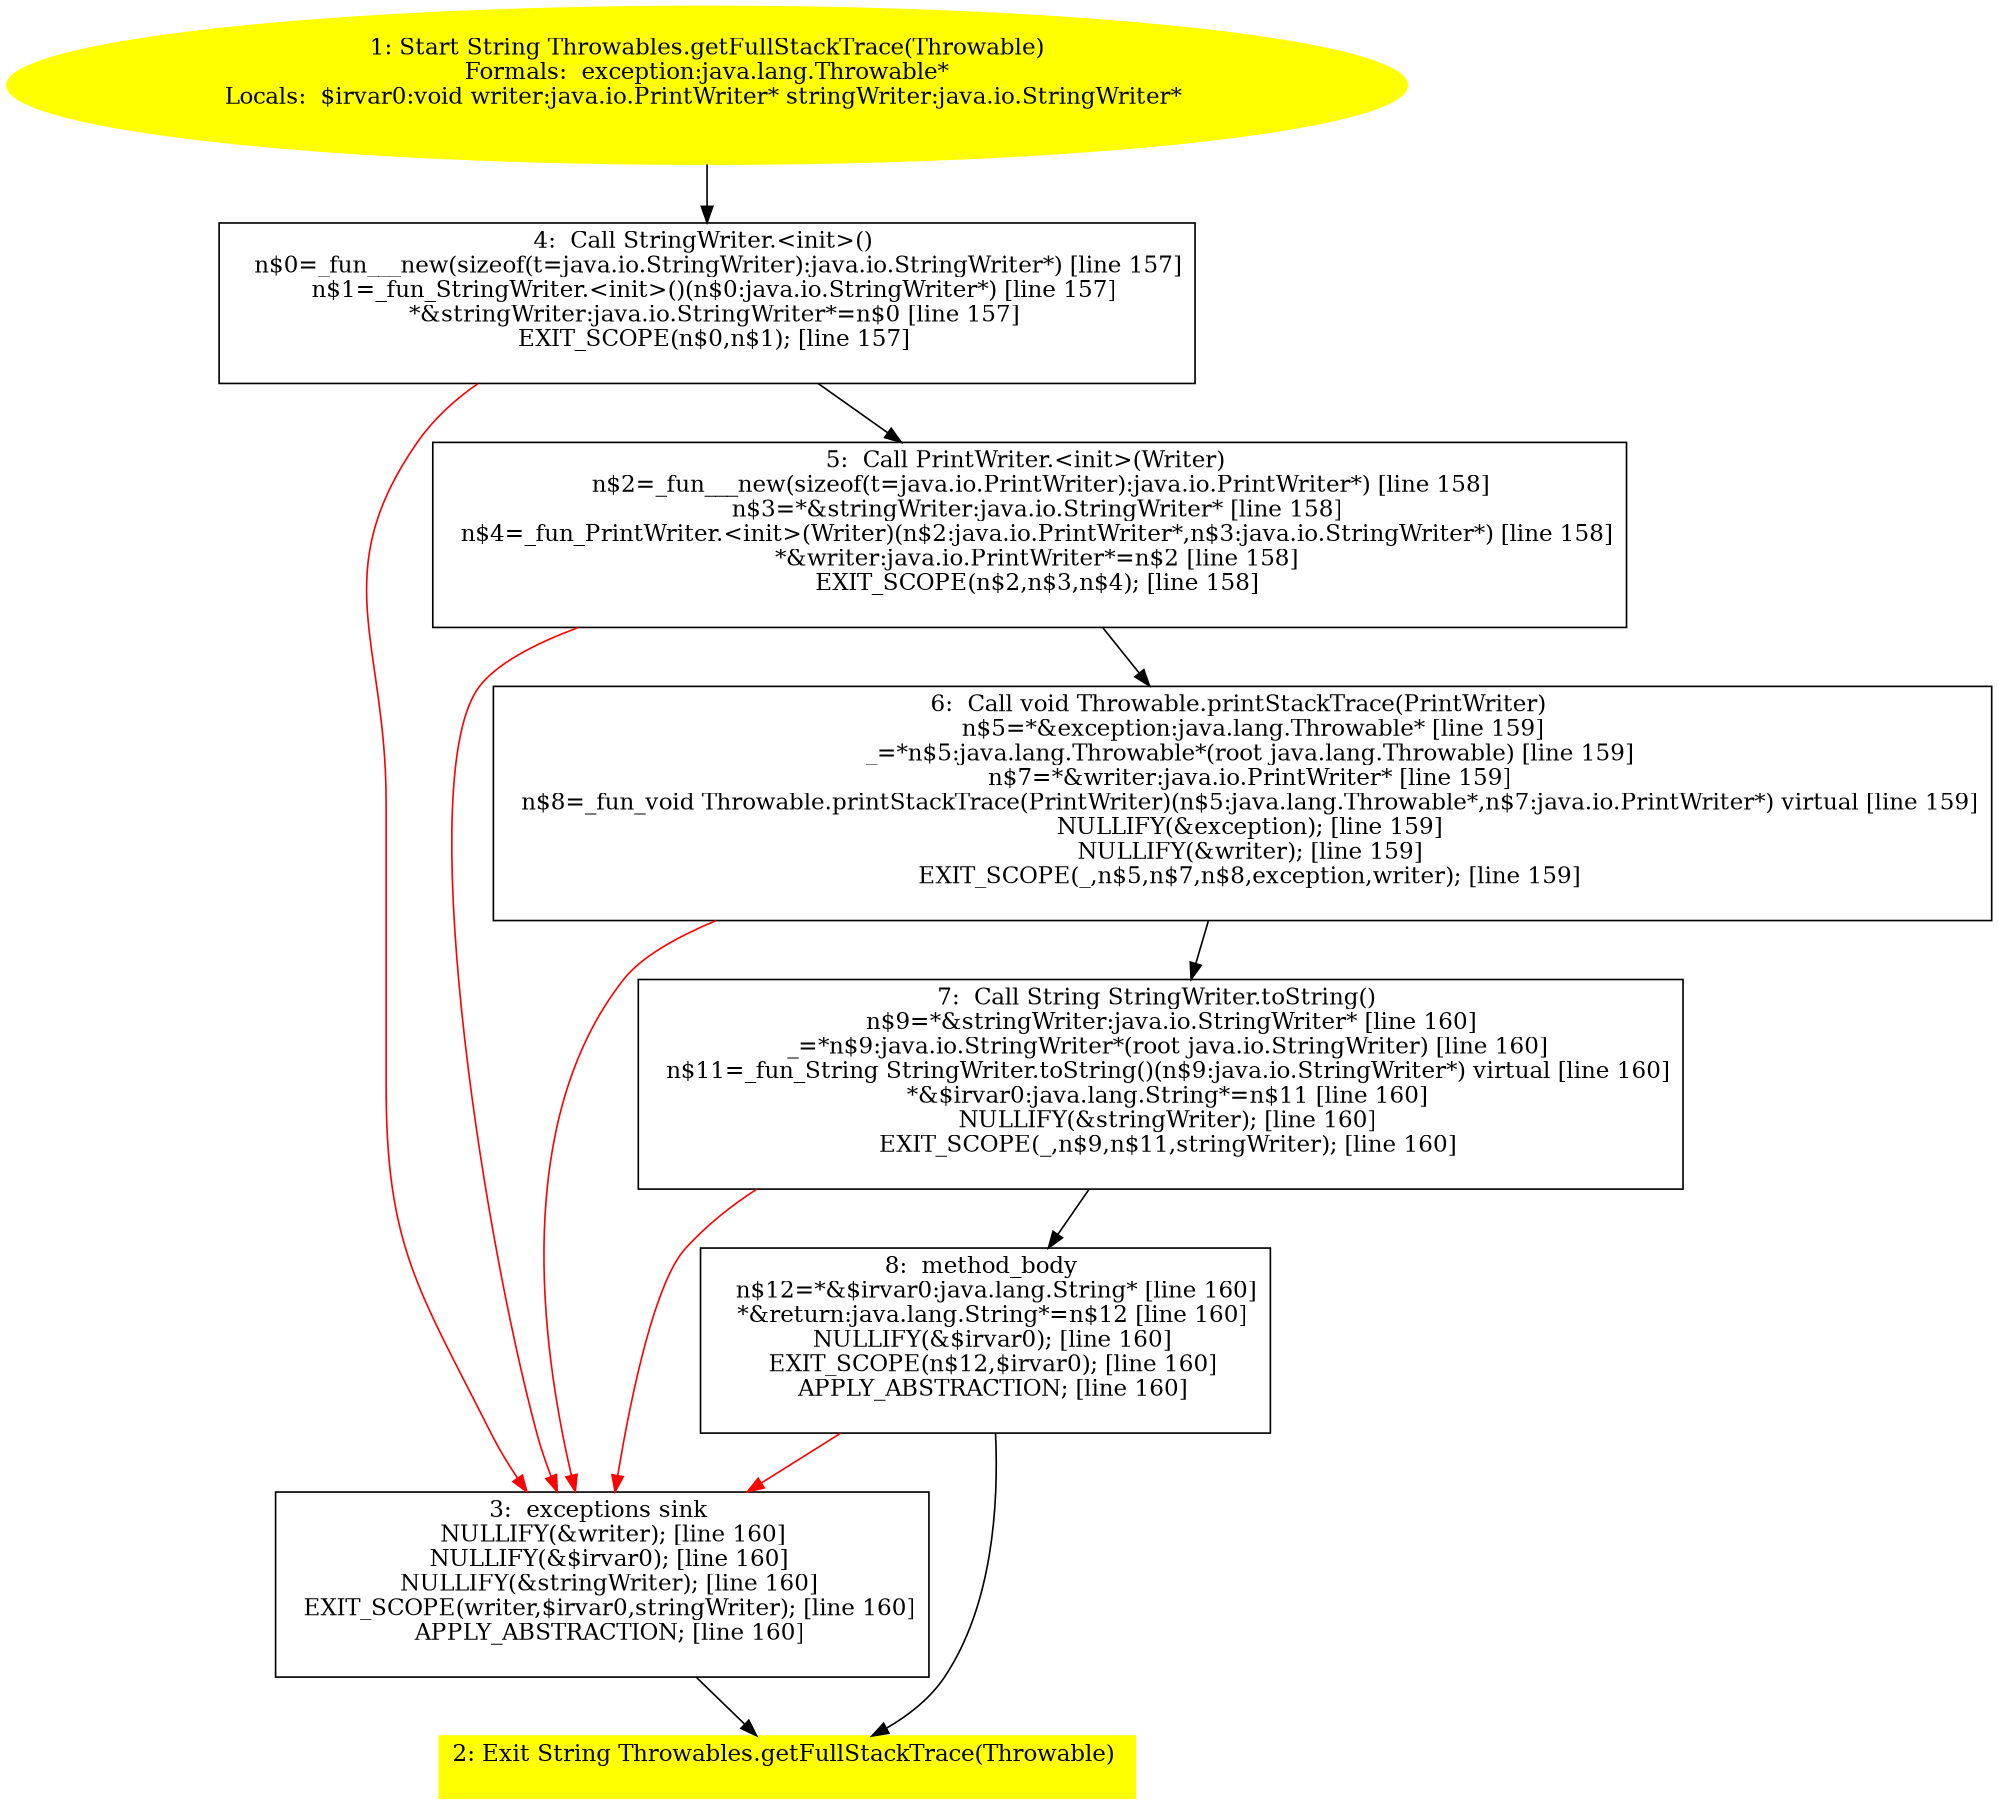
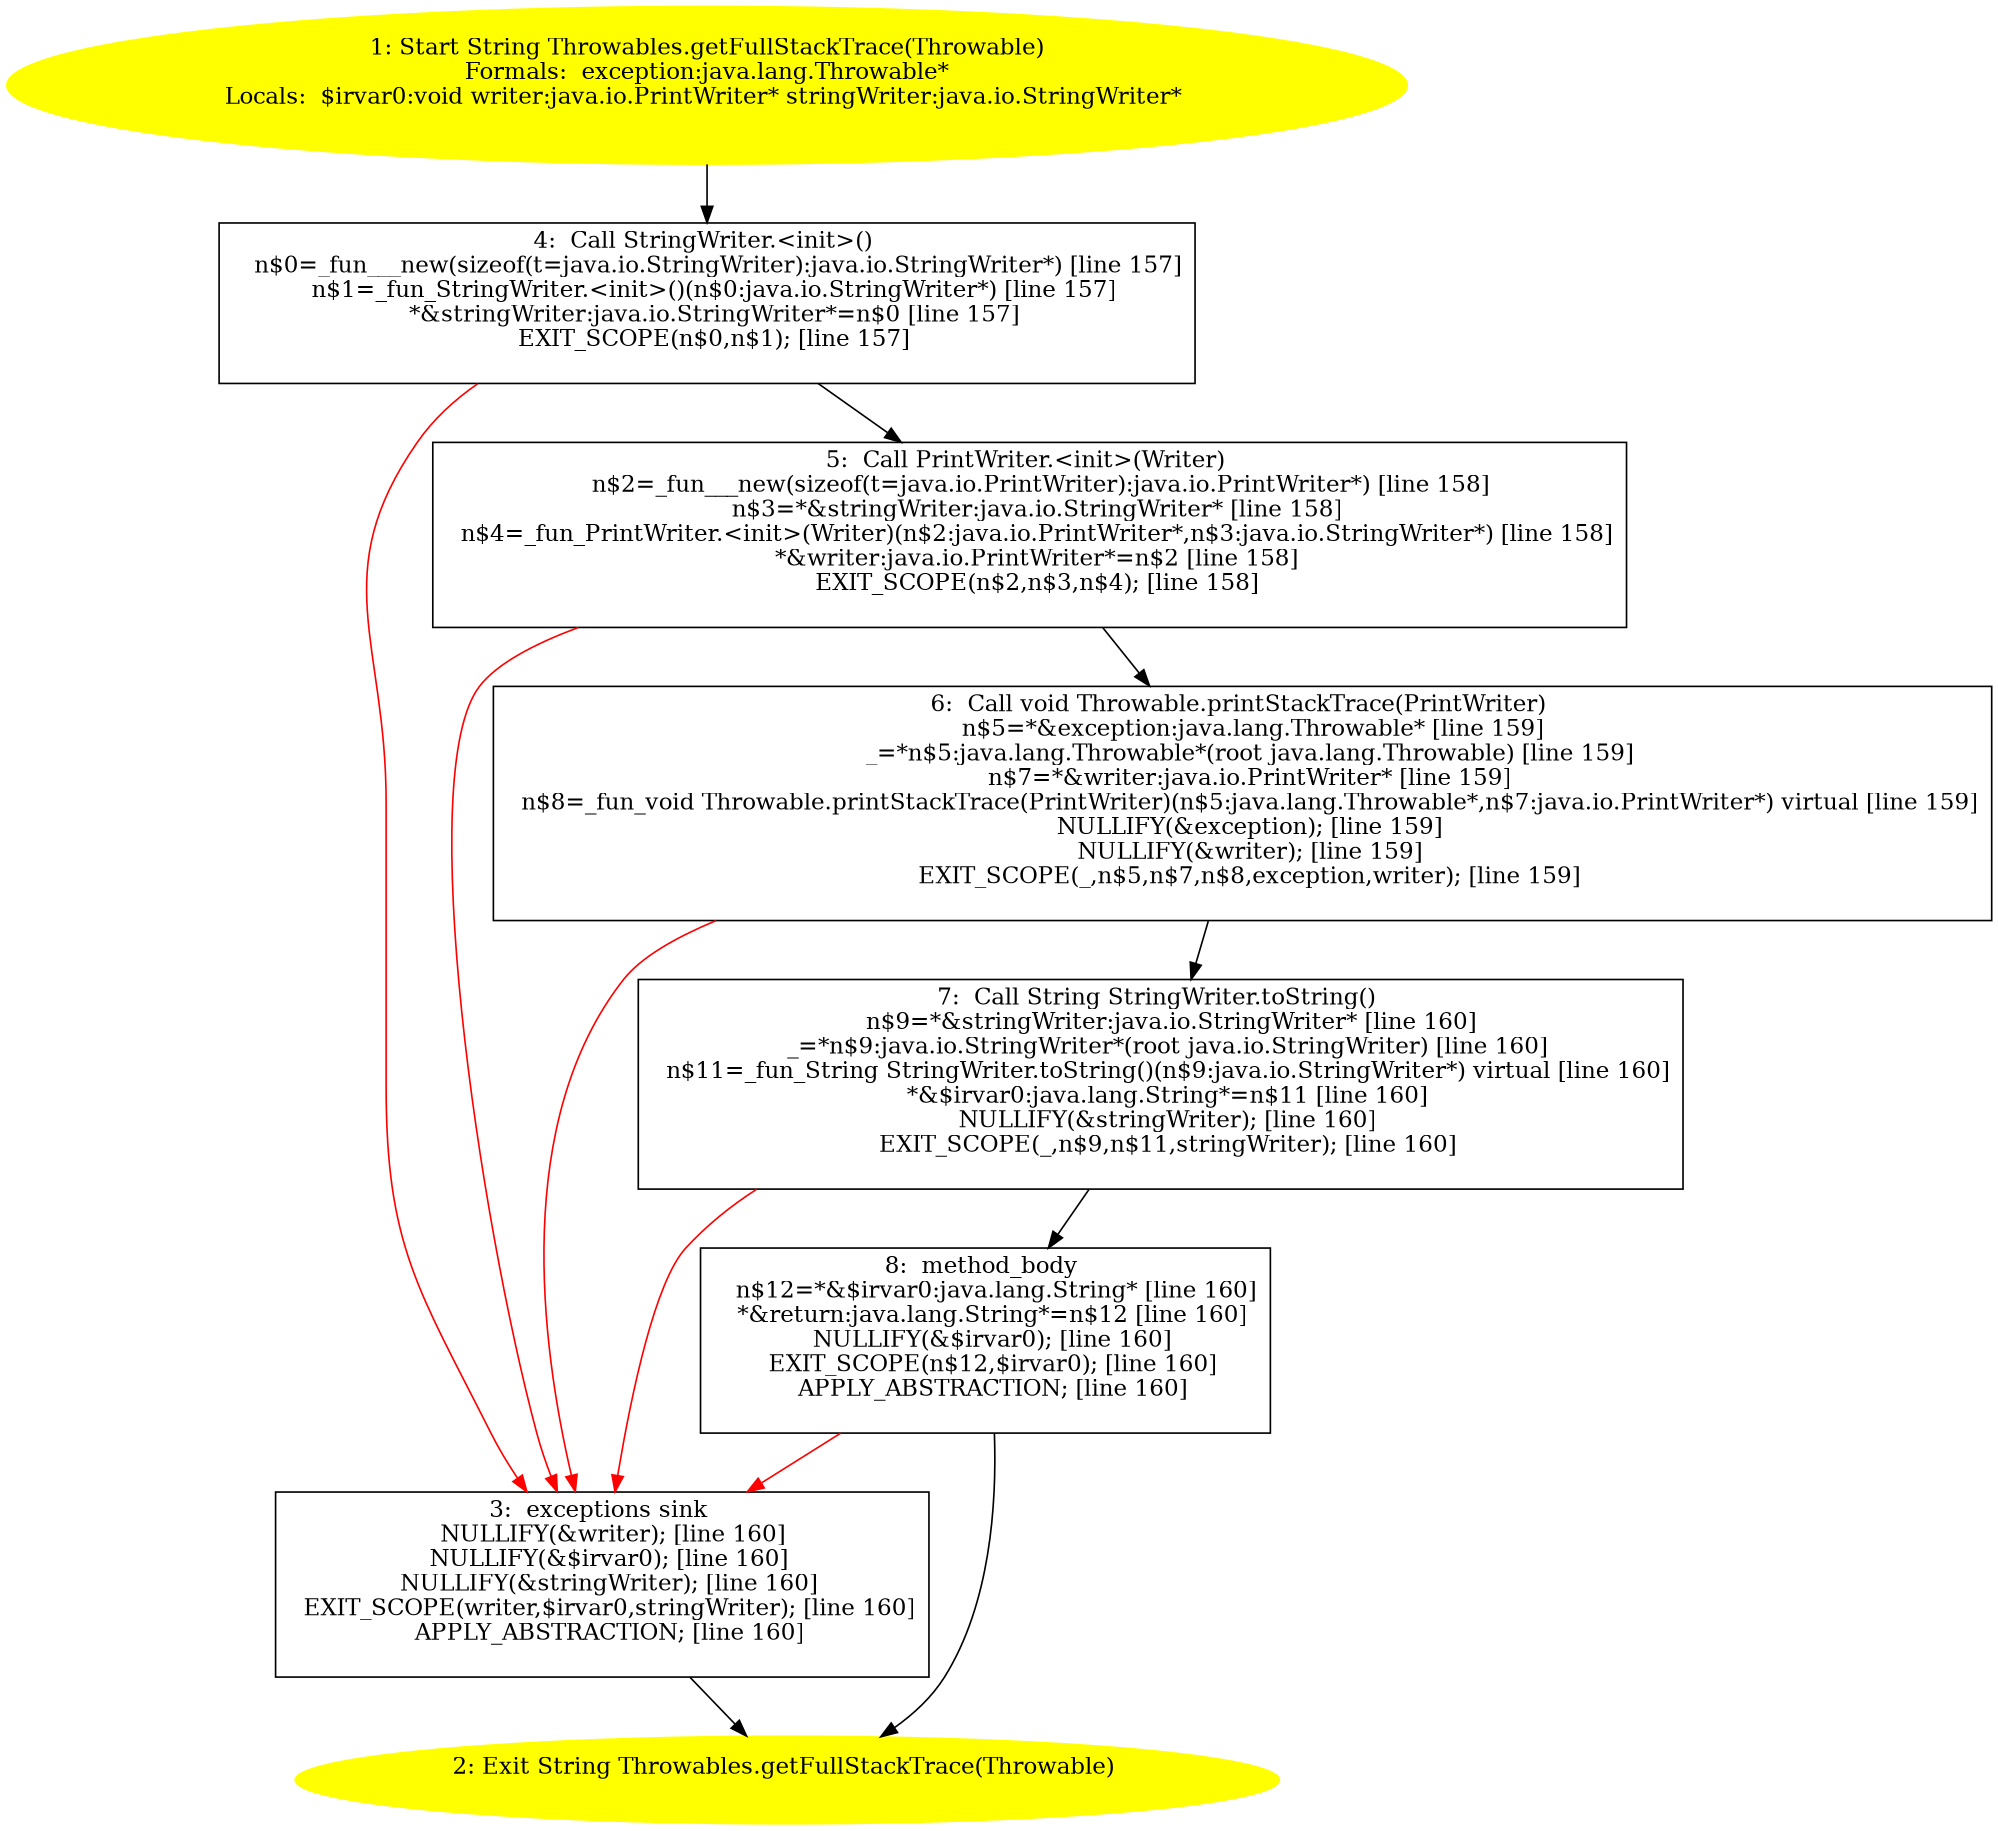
(787, 1767) -> (787, 1780)
